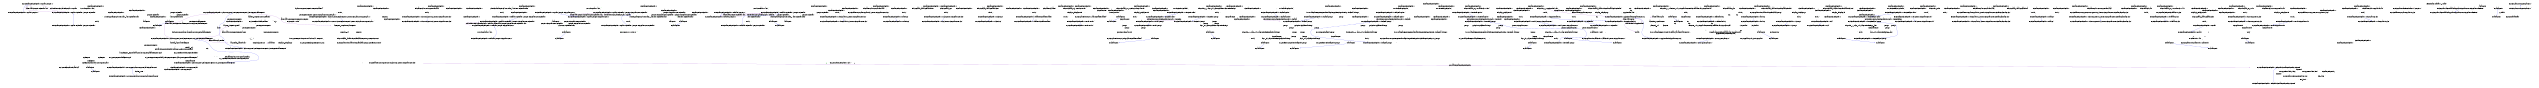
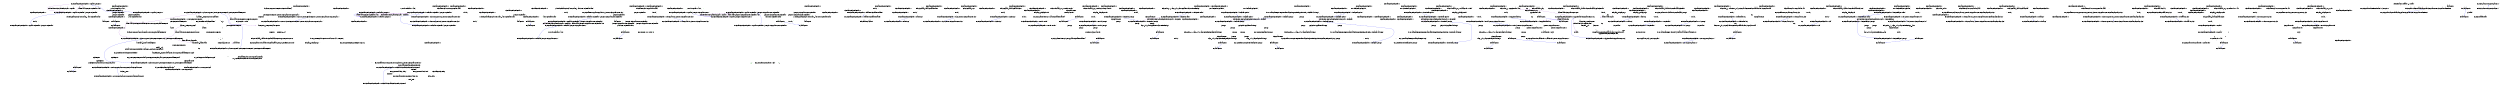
(1236, 4) -> (1123, 5)
(249, 28) -> (204, 28)
